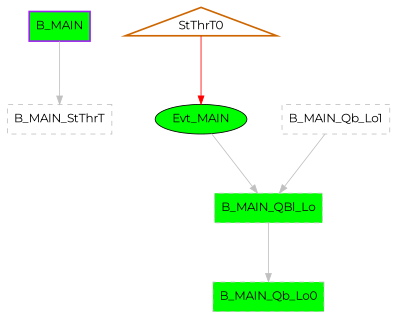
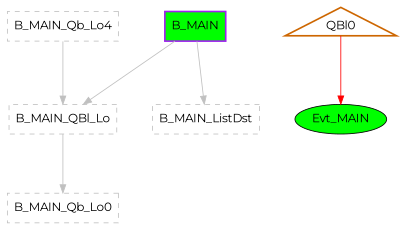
(201, 26) -> (341, 26)
(60, 119) -> (206, 119)
(336, 119) -> (63, 26)
(232, 160) -> (132, 70)
(268, 208) -> (63, 119)
(268, 297) -> (63, 208)
